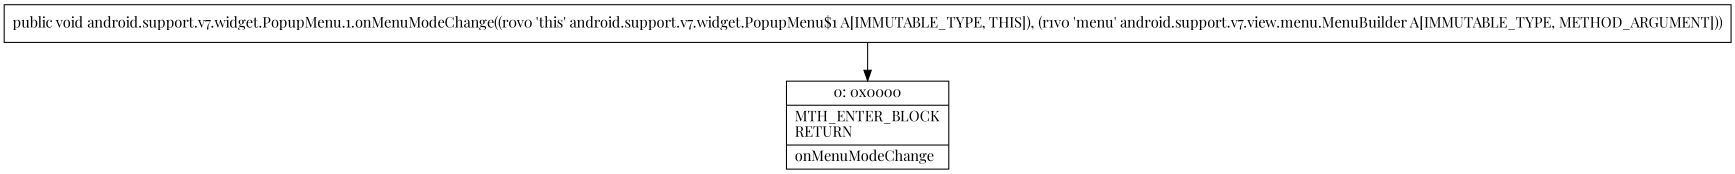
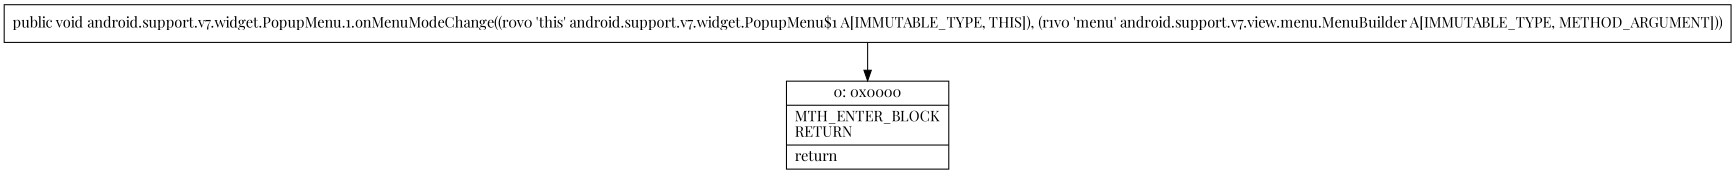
(864, 157) -> (816, 157)
